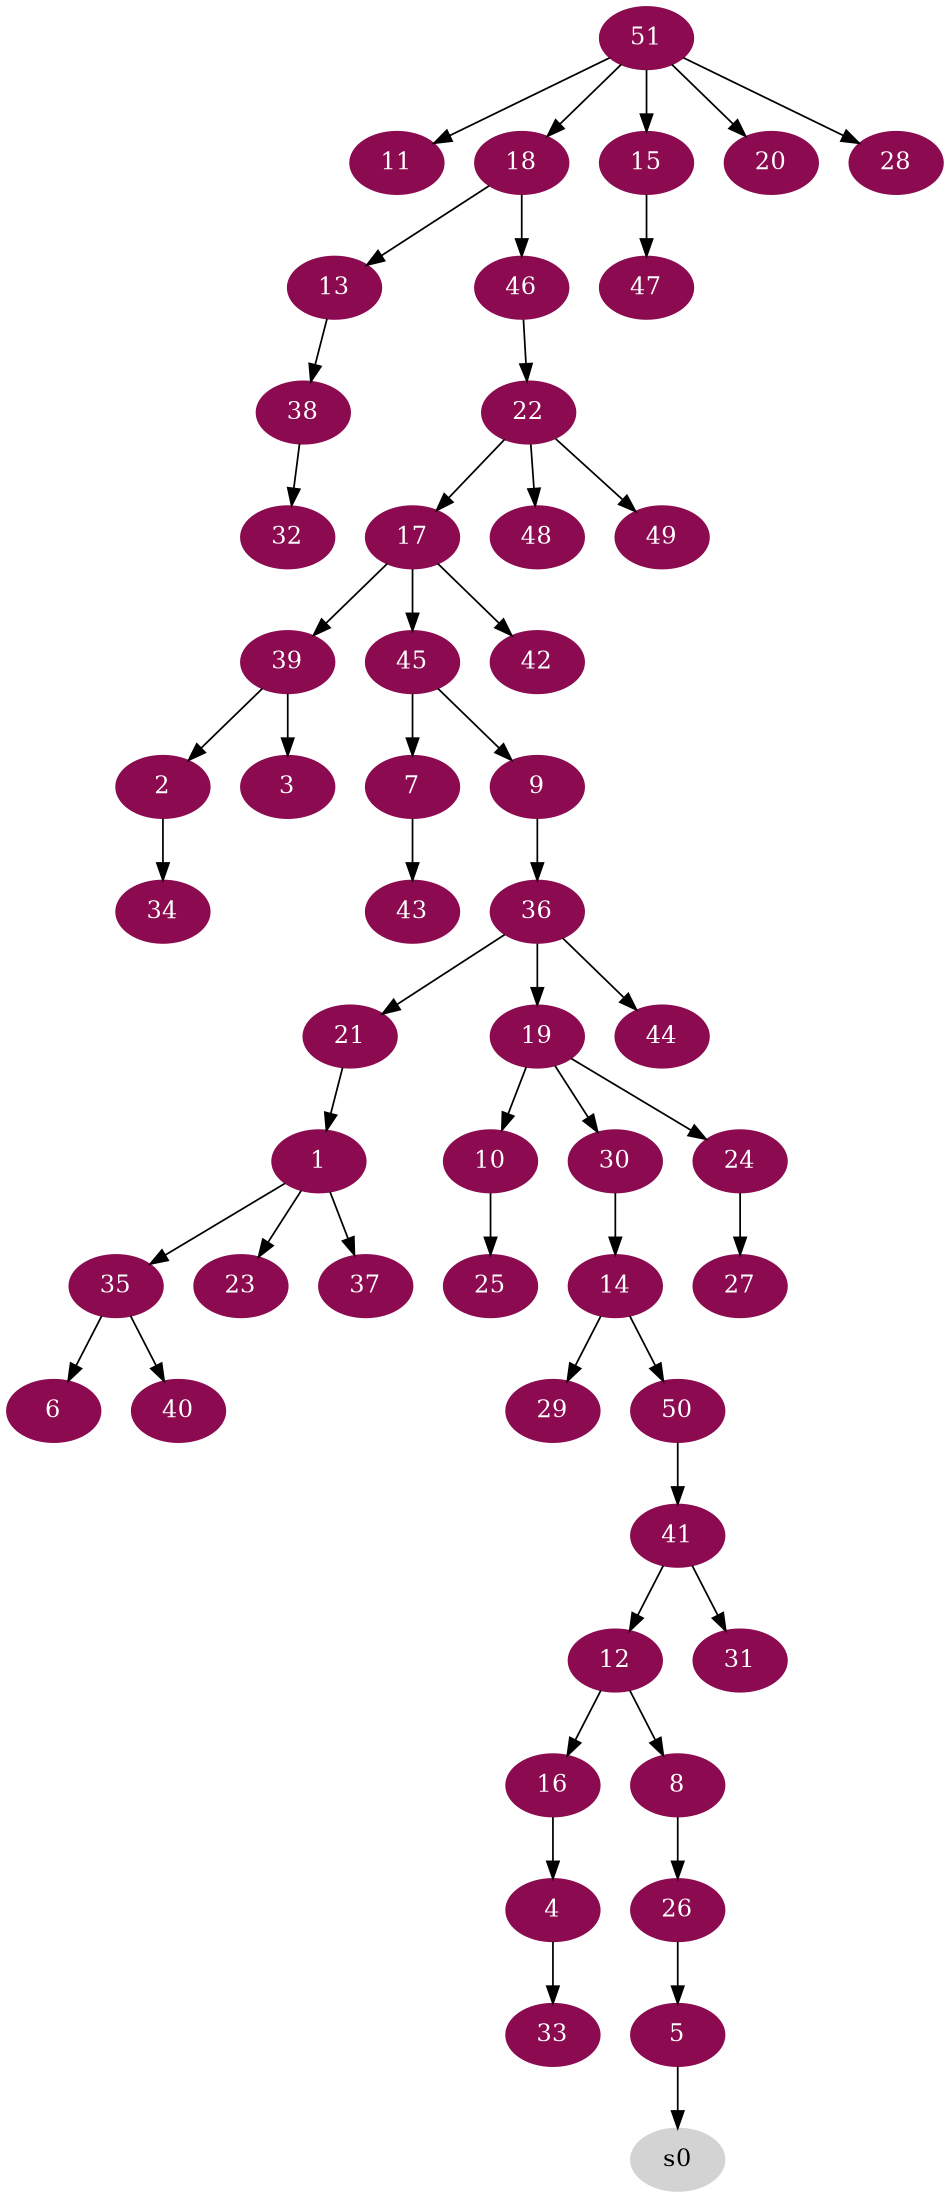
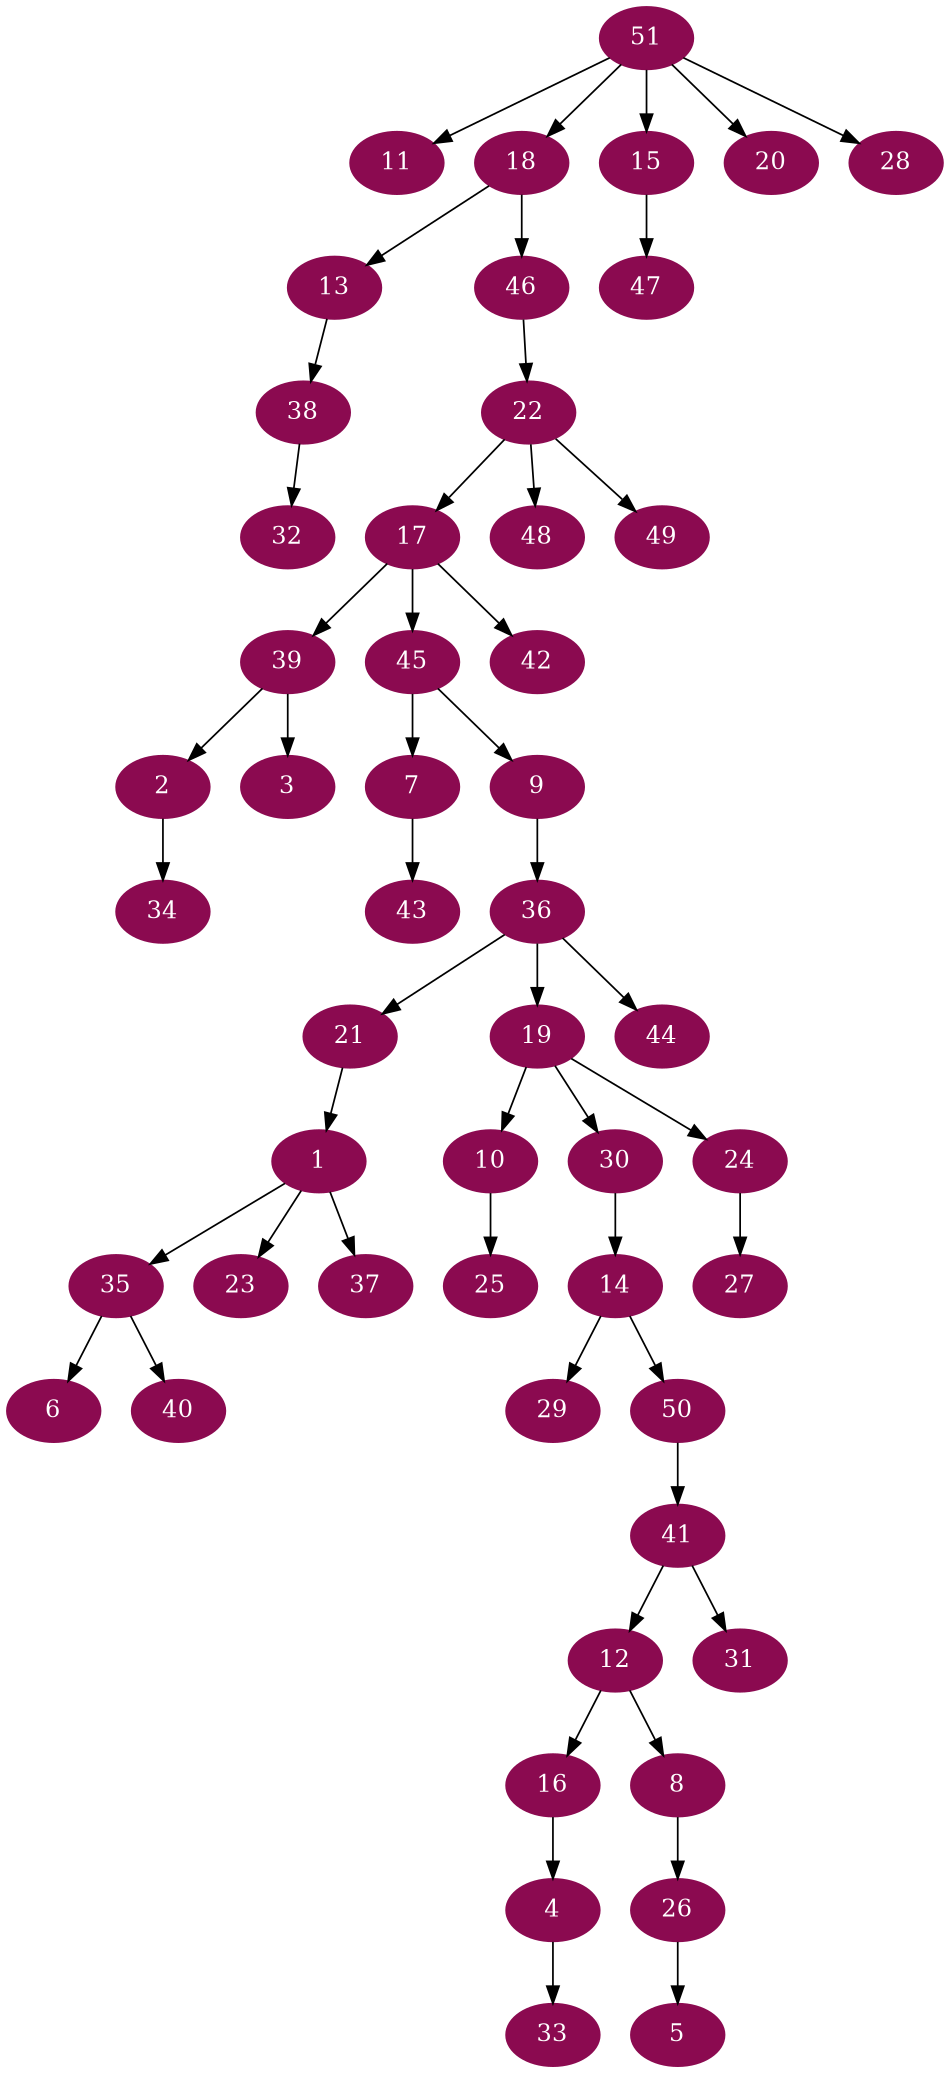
(678, 2160) -> none
